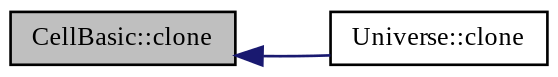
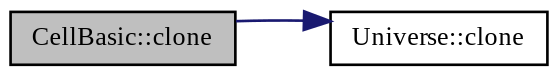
(297, 56) -> (270, 21)
